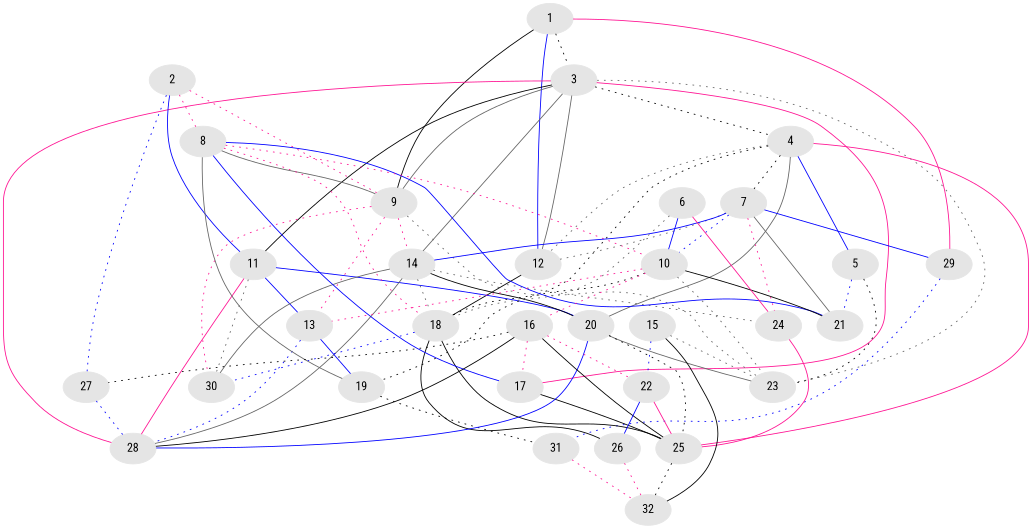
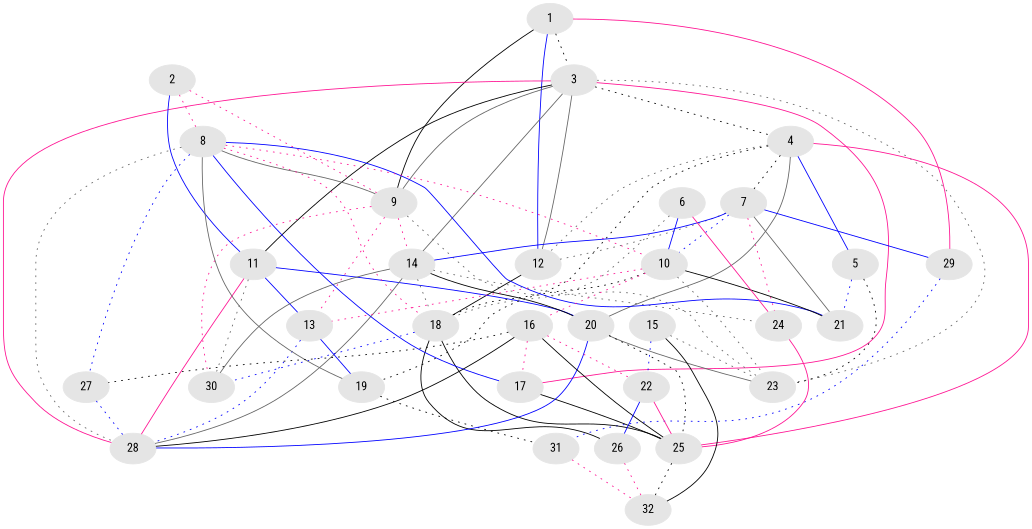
(117, 231) -> (128, 257)
none -> (36, 271)
